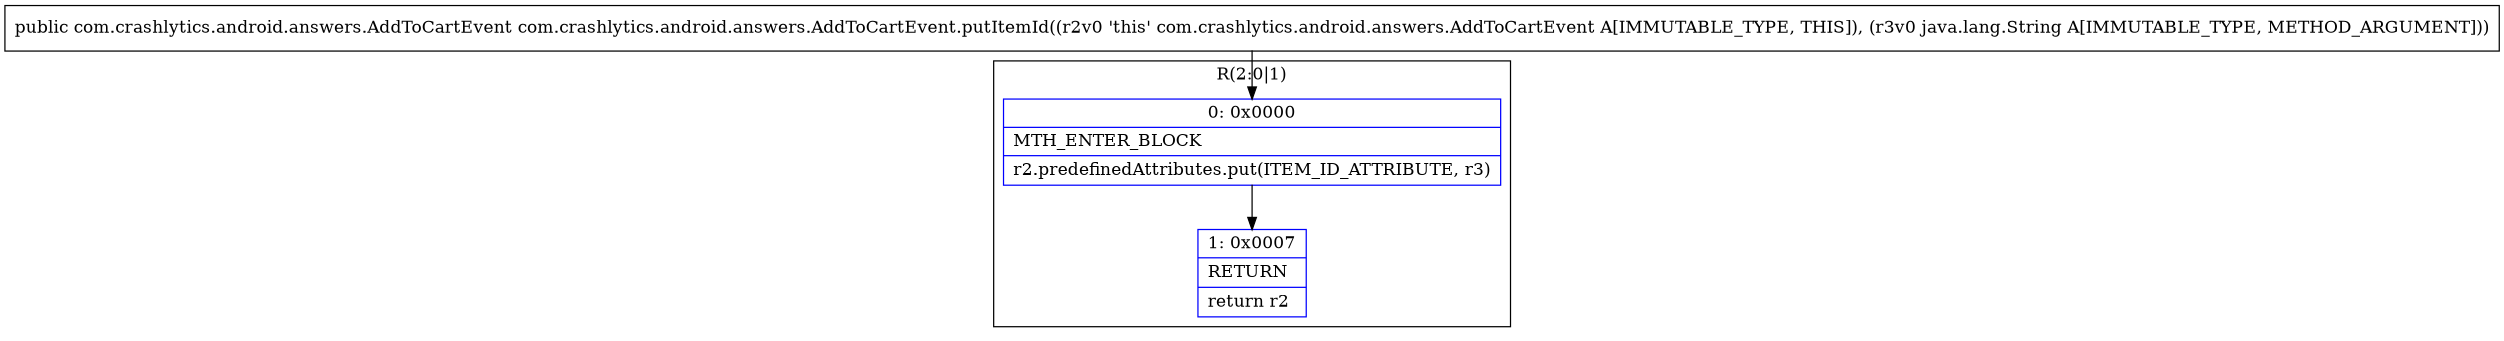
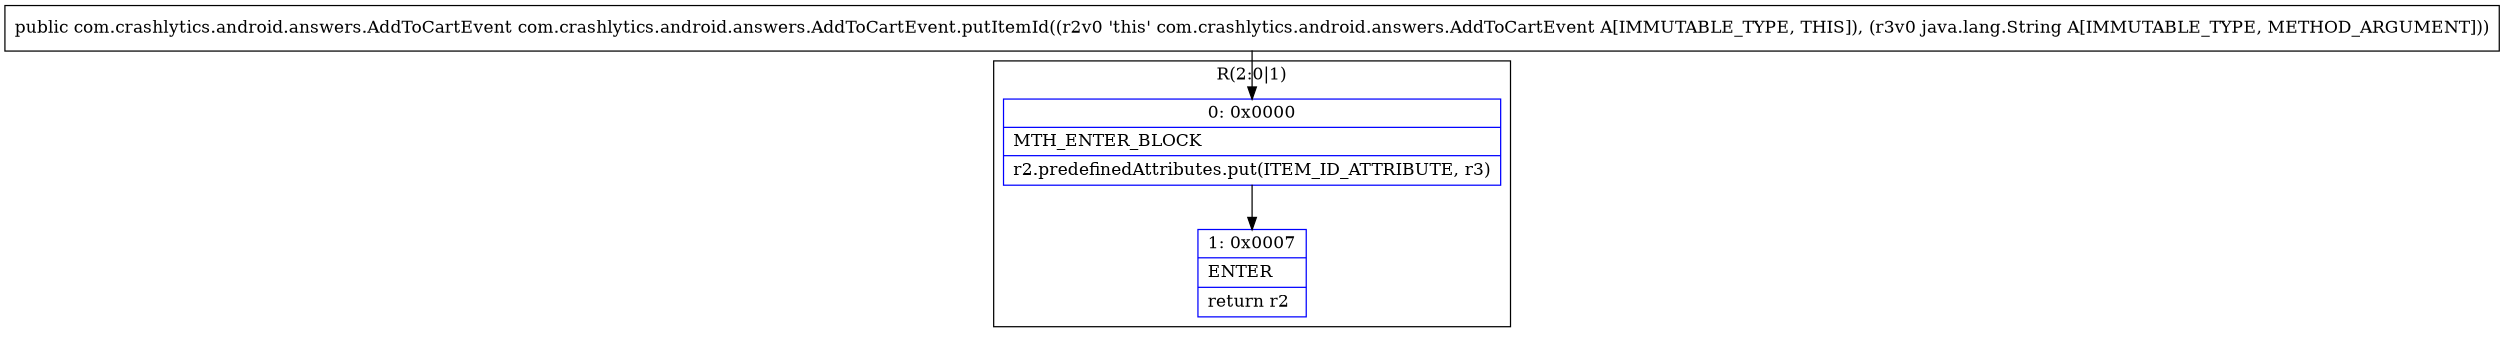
(1248, 272) -> (1240, 272)
